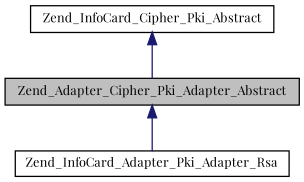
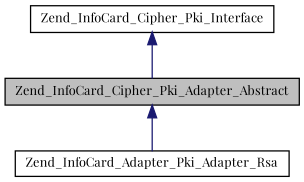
(152, 19) -> (152, 19)
(152, 92) -> (152, 92)
